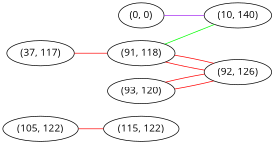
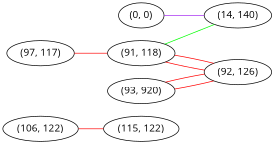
(238, 15) -> (238, 15)
(41, 53) -> (41, 53)
(141, 91) -> (141, 91)
(41, 129) -> (41, 129)
